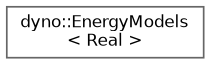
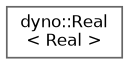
(105, 32) -> (64, 32)
